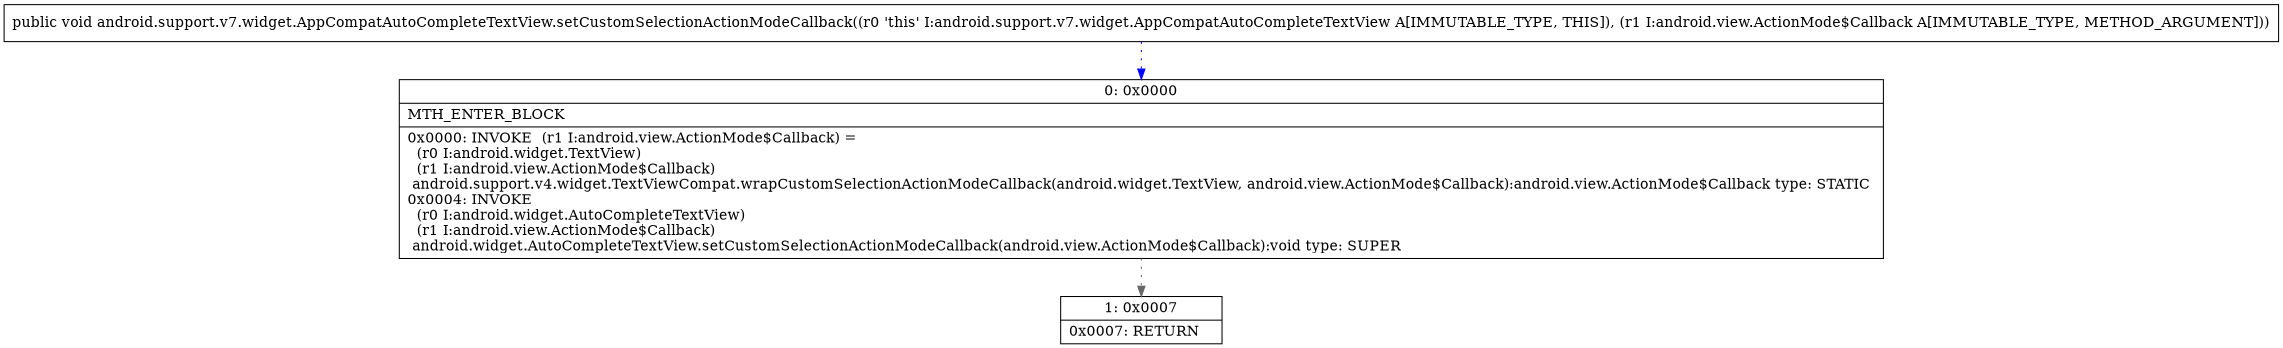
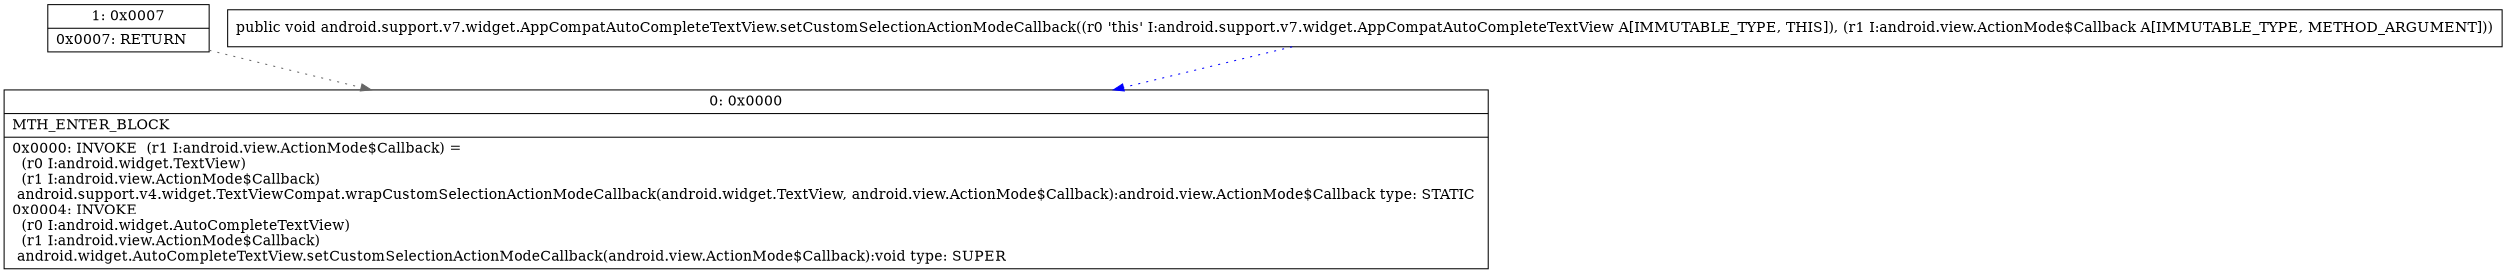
(1141, 272) -> (285, 69)
